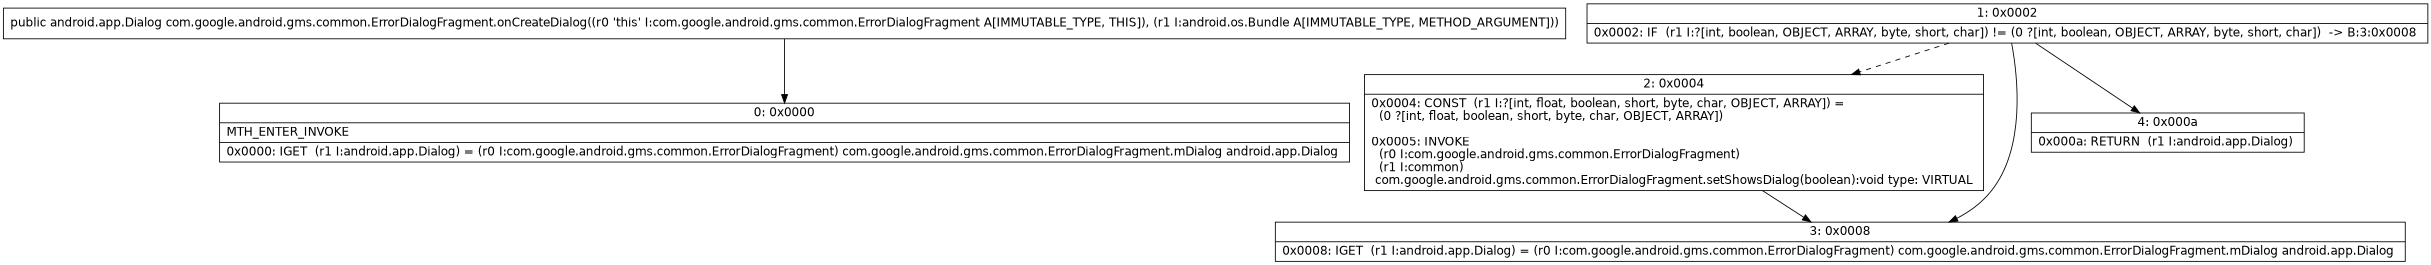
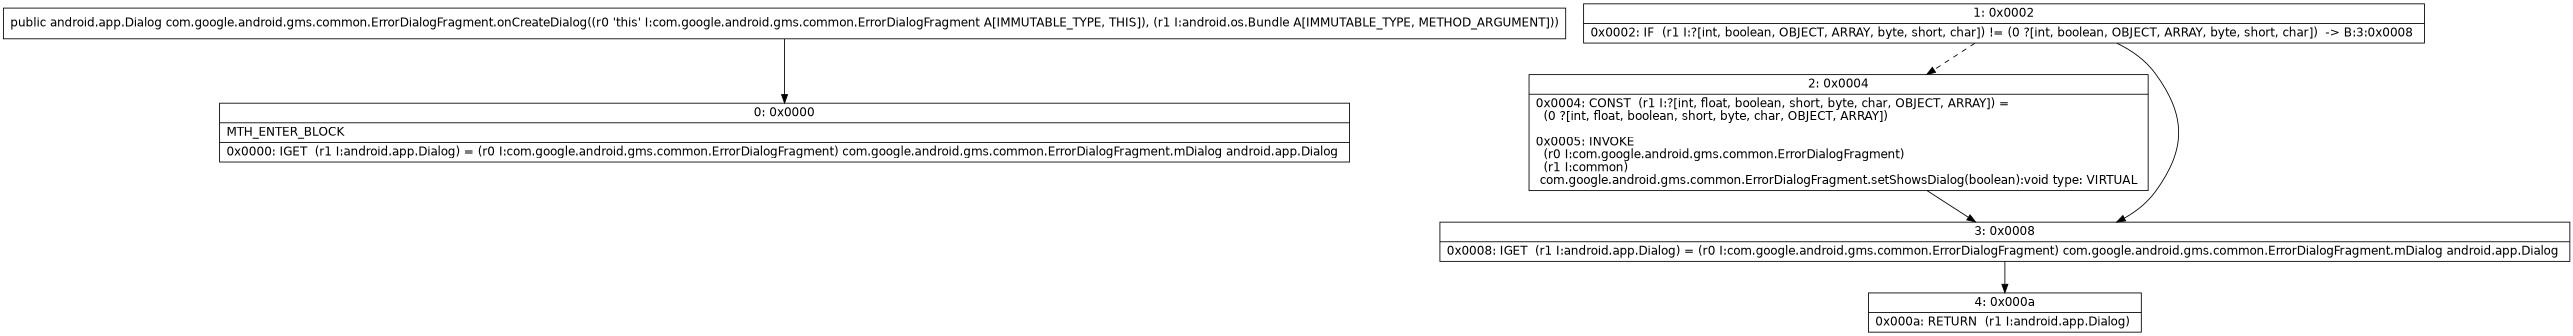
(2084, 76) -> (2005, 273)
(288, 132) -> (286, 132)
